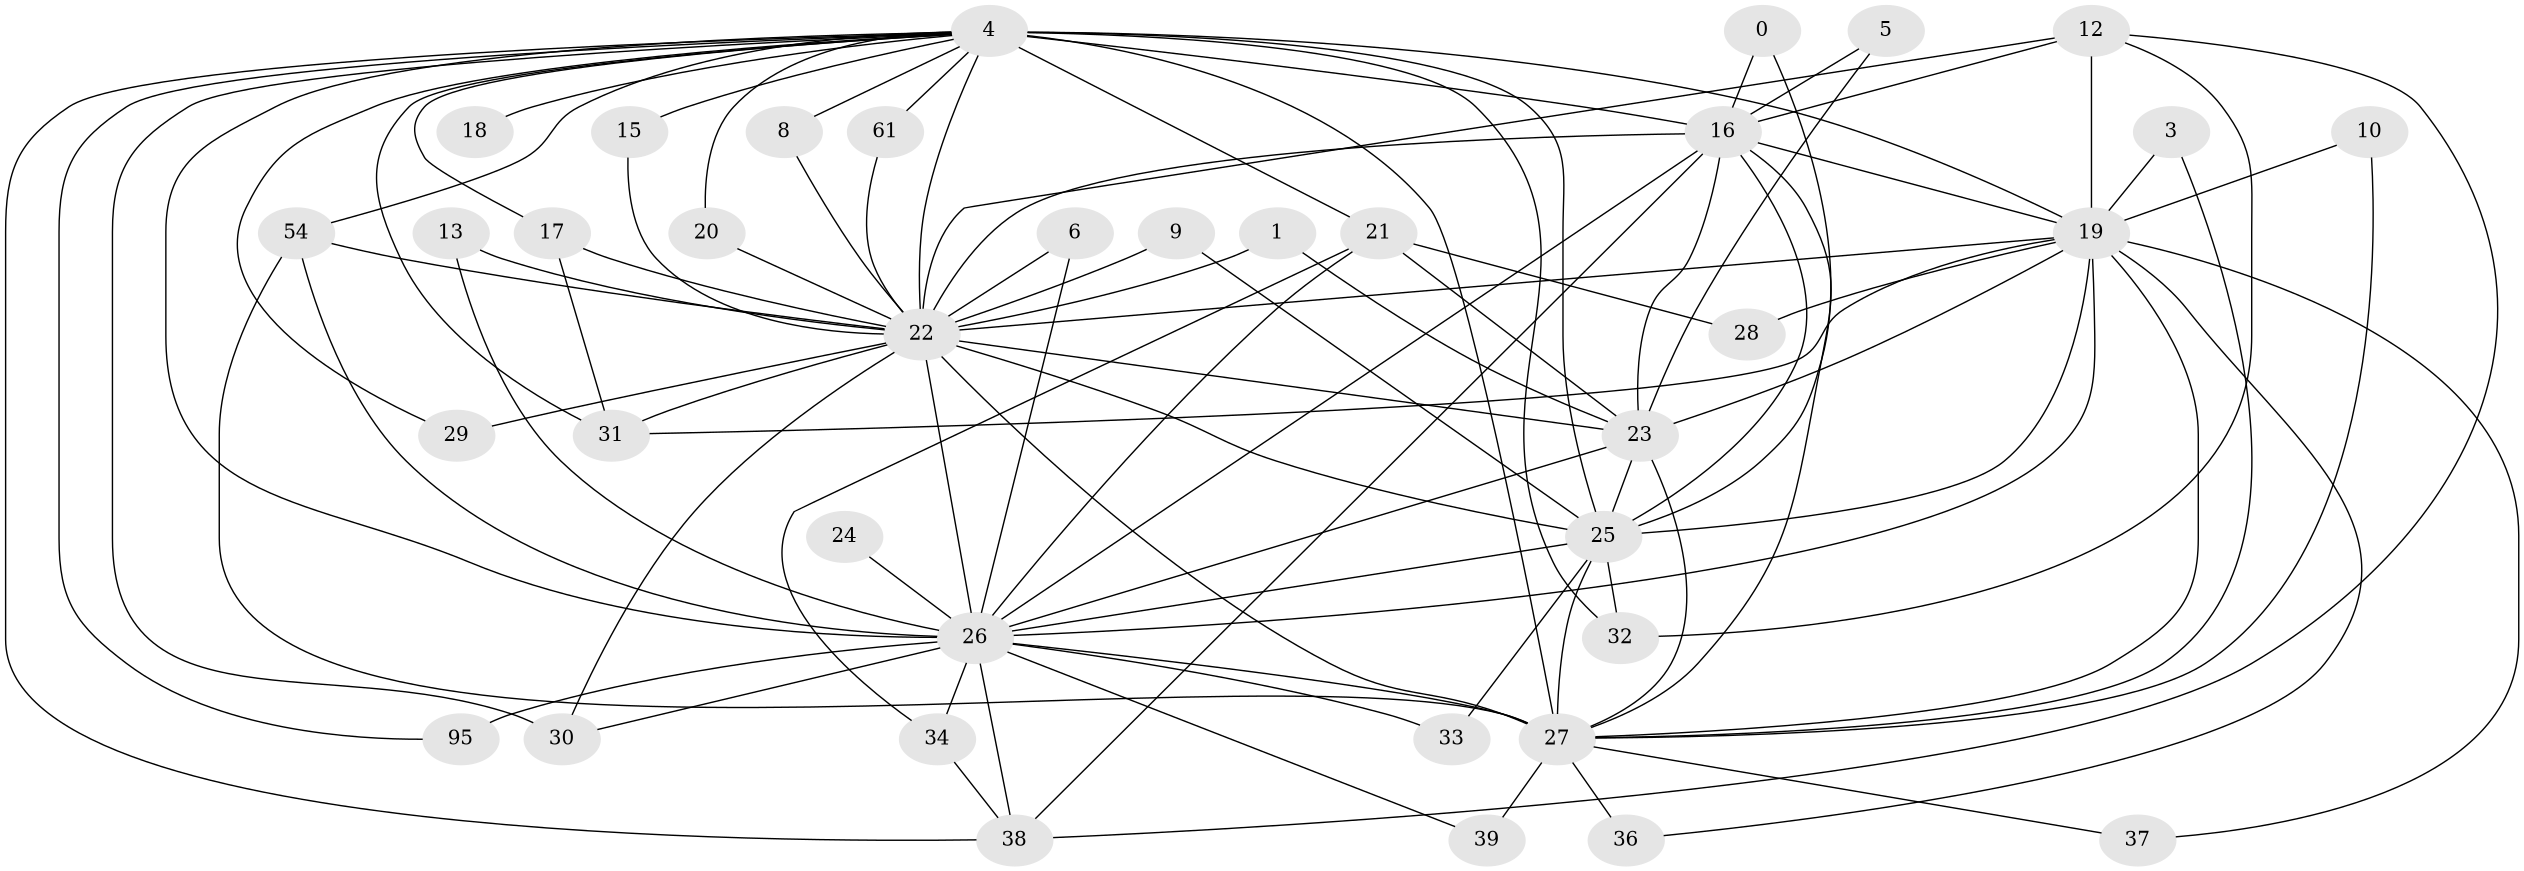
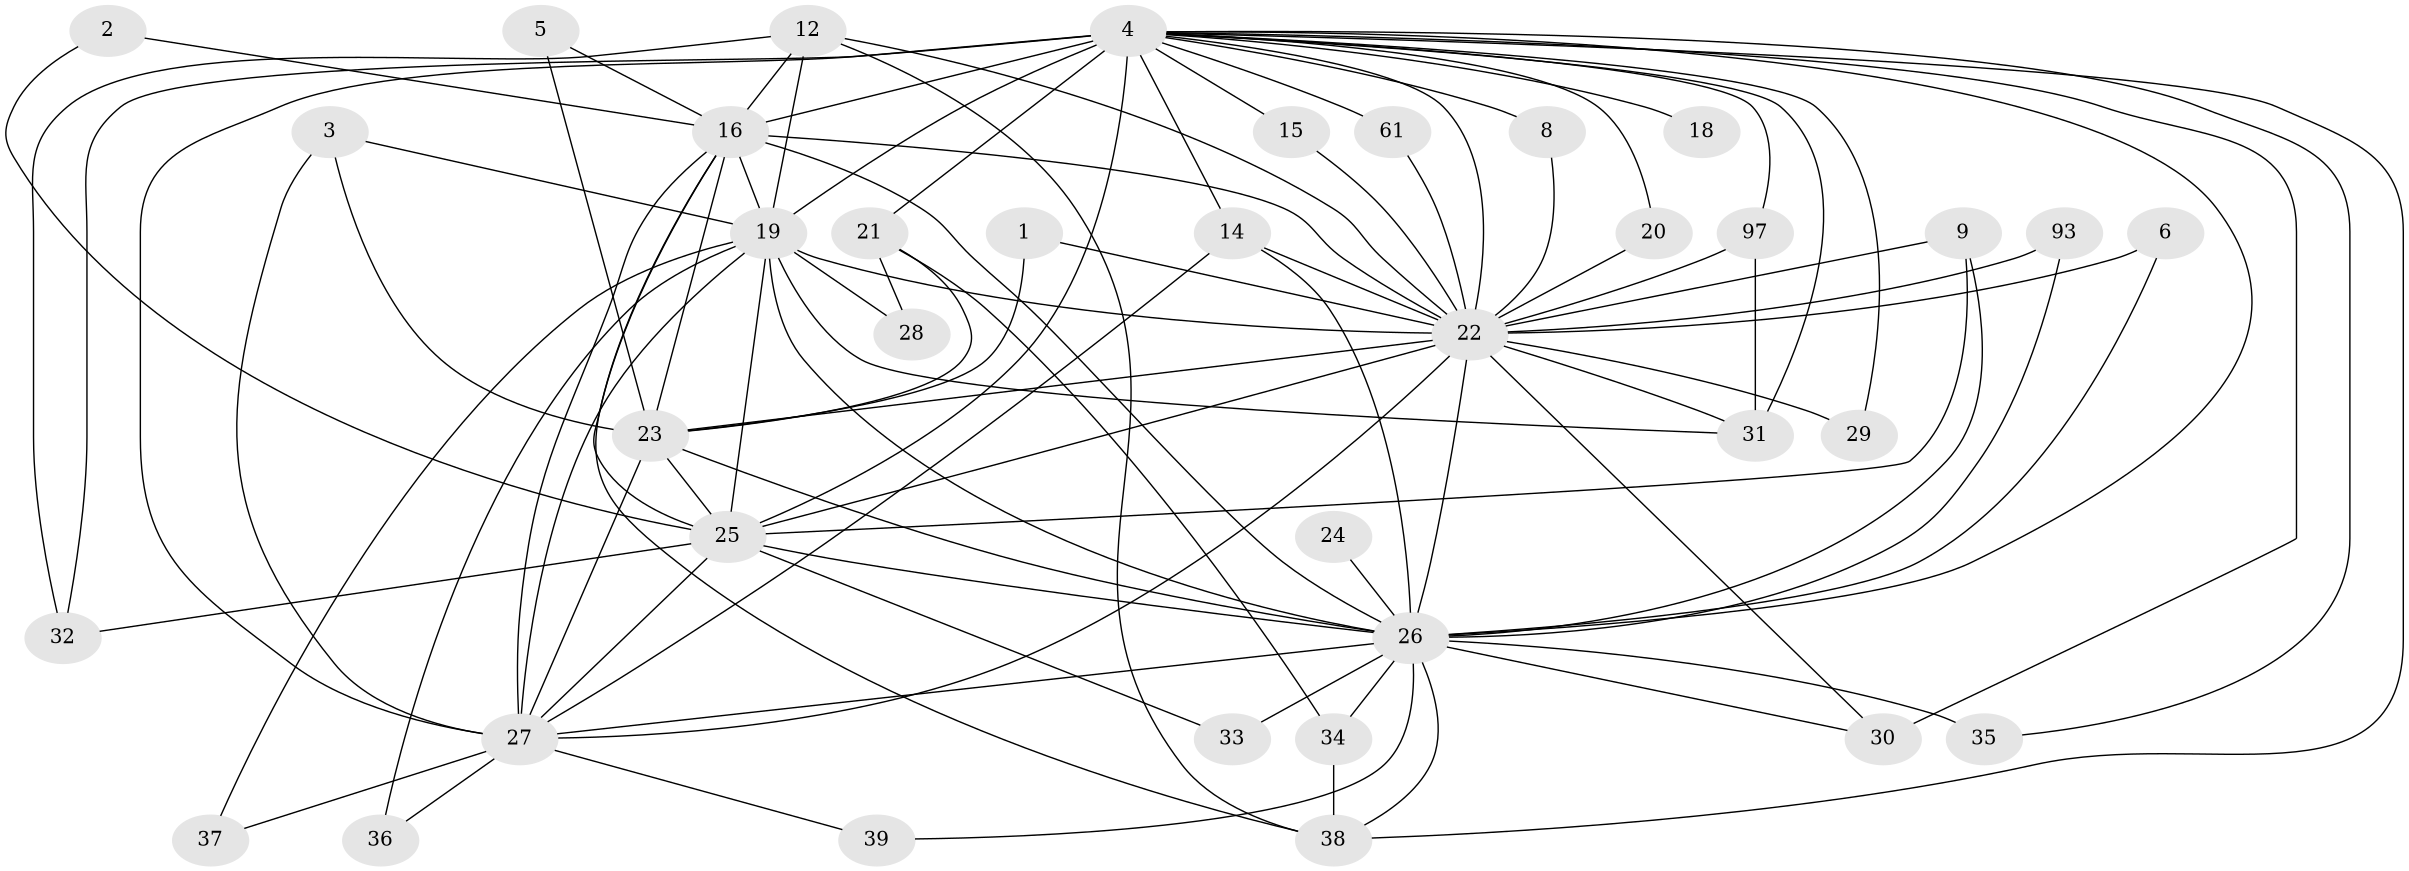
(1763, 31) -> (108, 31)
(2370, 132) -> none
(297, 233) -> (1232, 233)
(451, 233) -> (2065, 233)
(552, 233) -> (1755, 233)
(1873, 347) -> (426, 344)
(1152, 431) -> (1813, 554)
(461, 739) -> (1985, 739)
